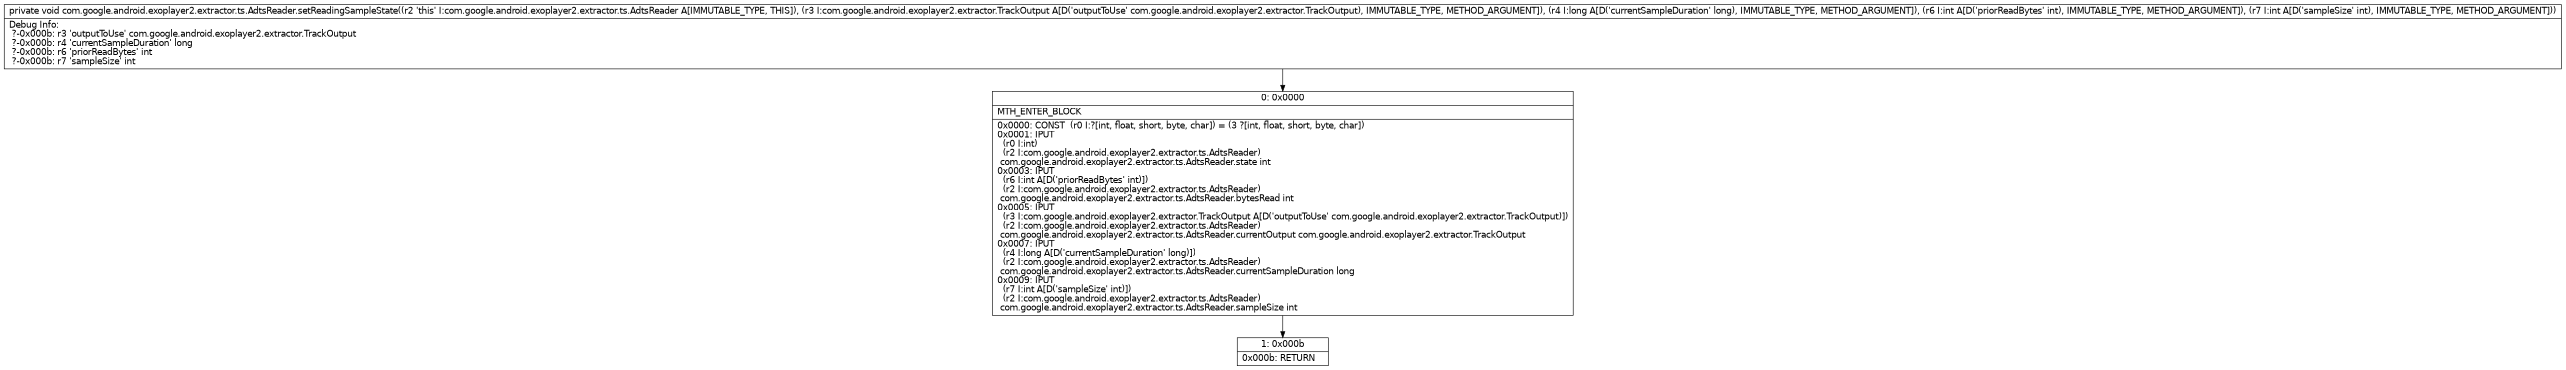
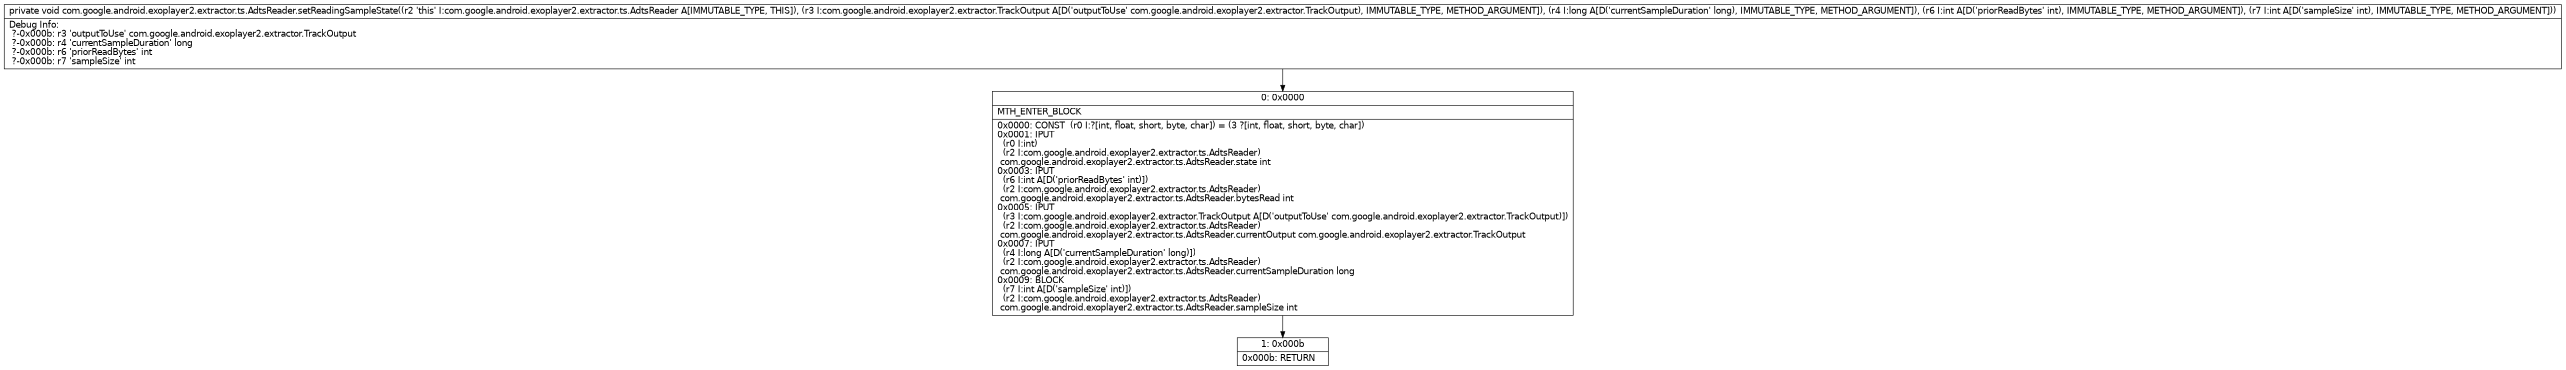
(1028, 281) -> (1033, 281)
